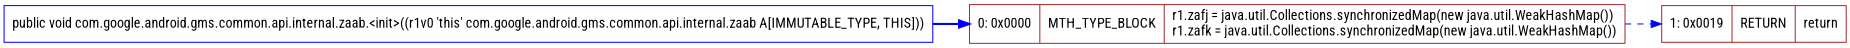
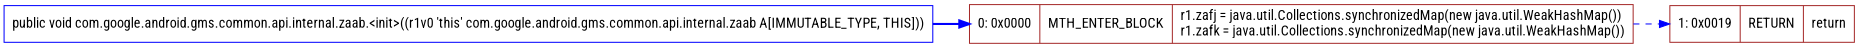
(1102, 23) -> (1106, 23)
